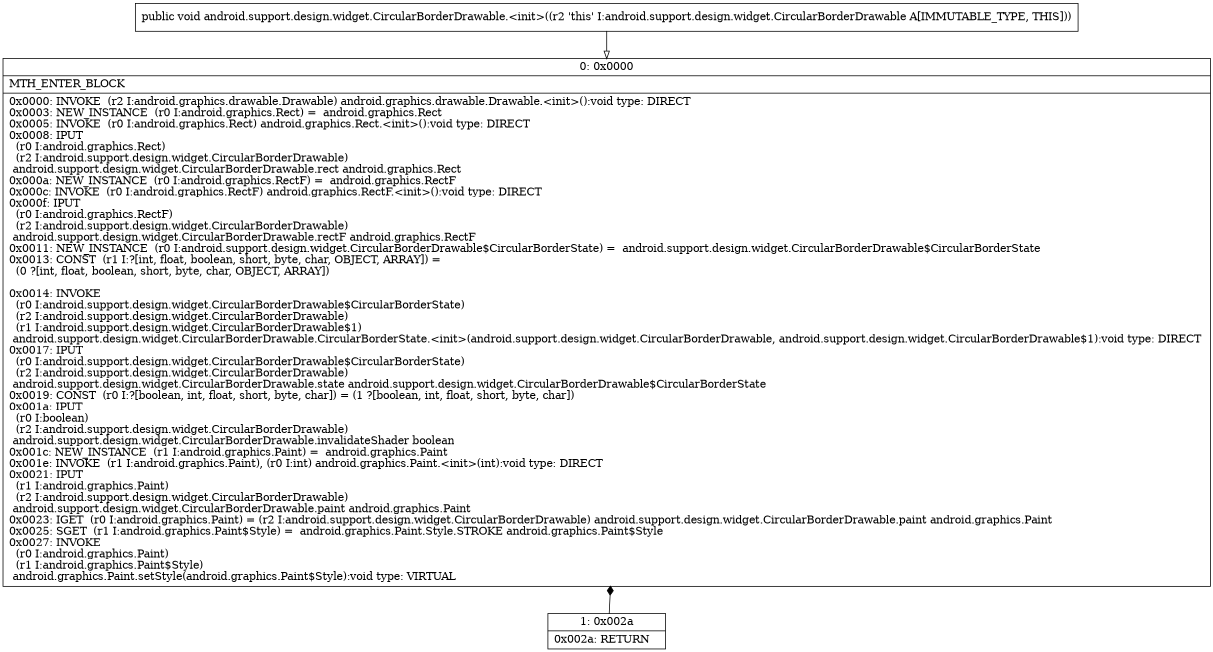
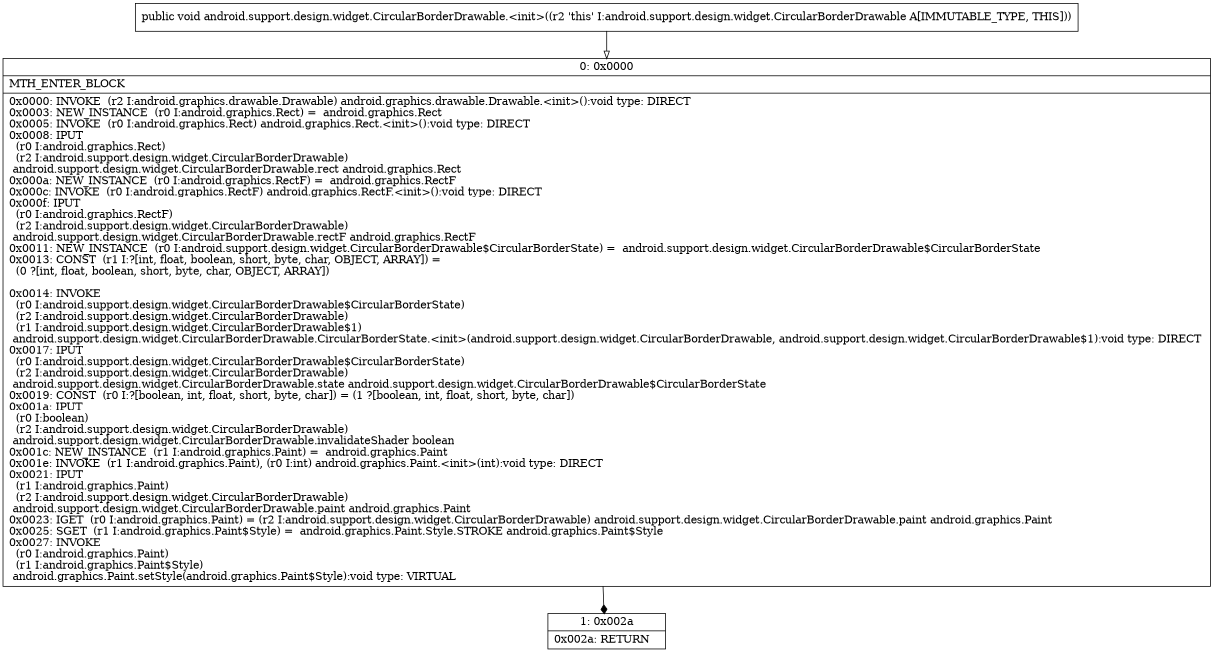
(610, 605) -> (603, 595)
